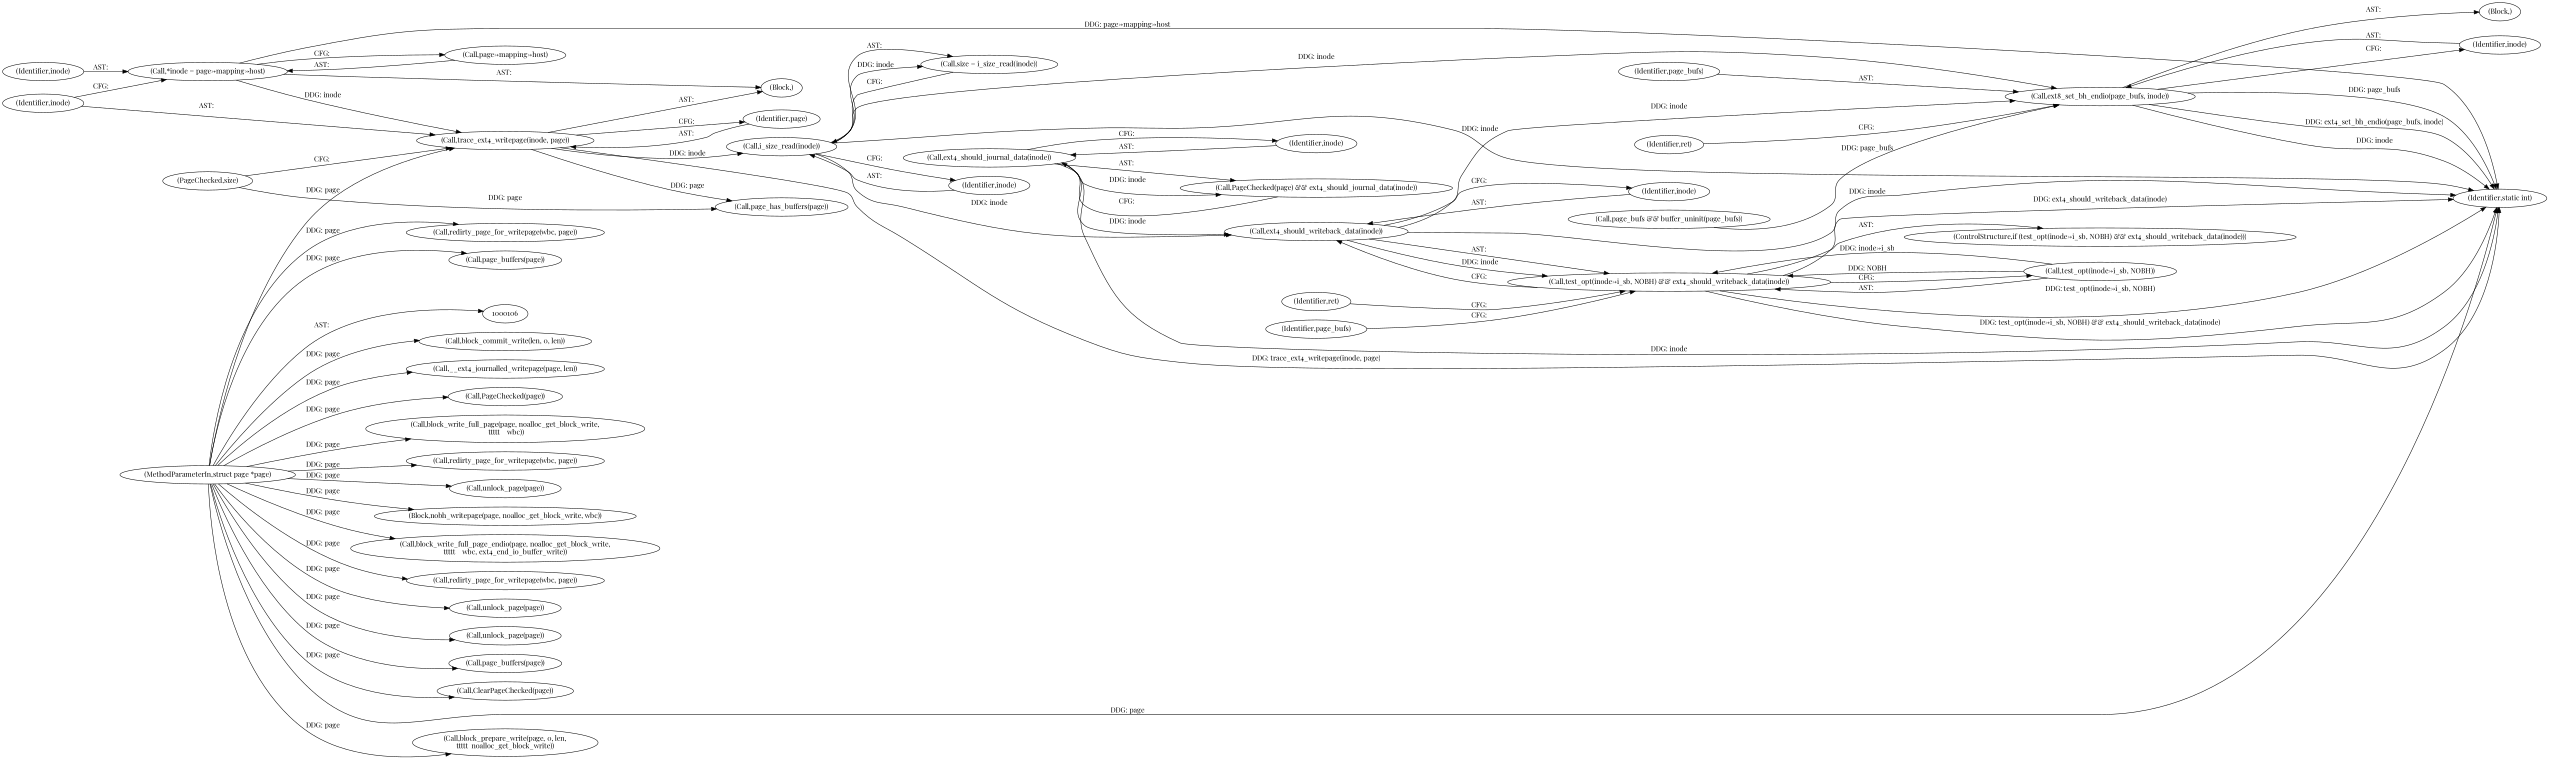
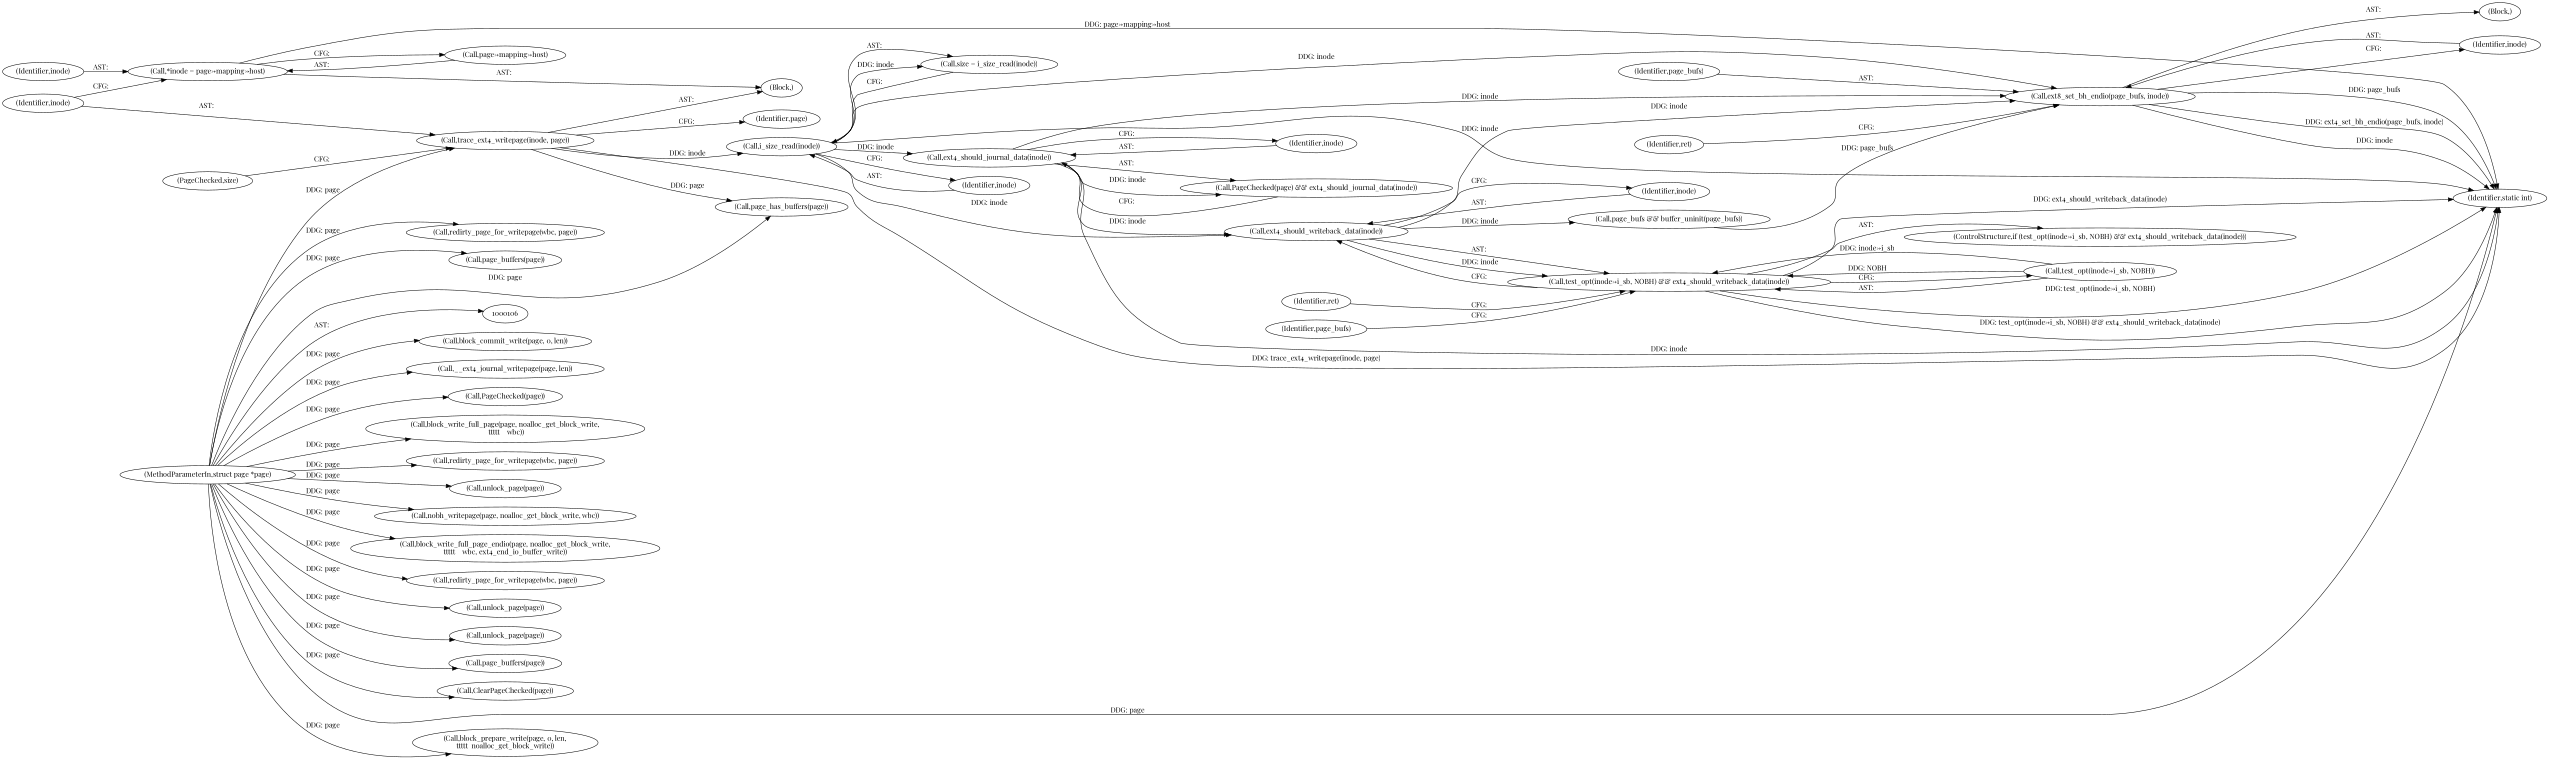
none -> (1504, 100)
(346, 109) -> none
(664, 145) -> none
none -> (871, 152)
(1918, 193) -> (1486, 226)
(475, 208) -> (455, 291)
(505, 341) -> (505, 341)
(505, 369) -> (505, 369)
(505, 516) -> (505, 516)
